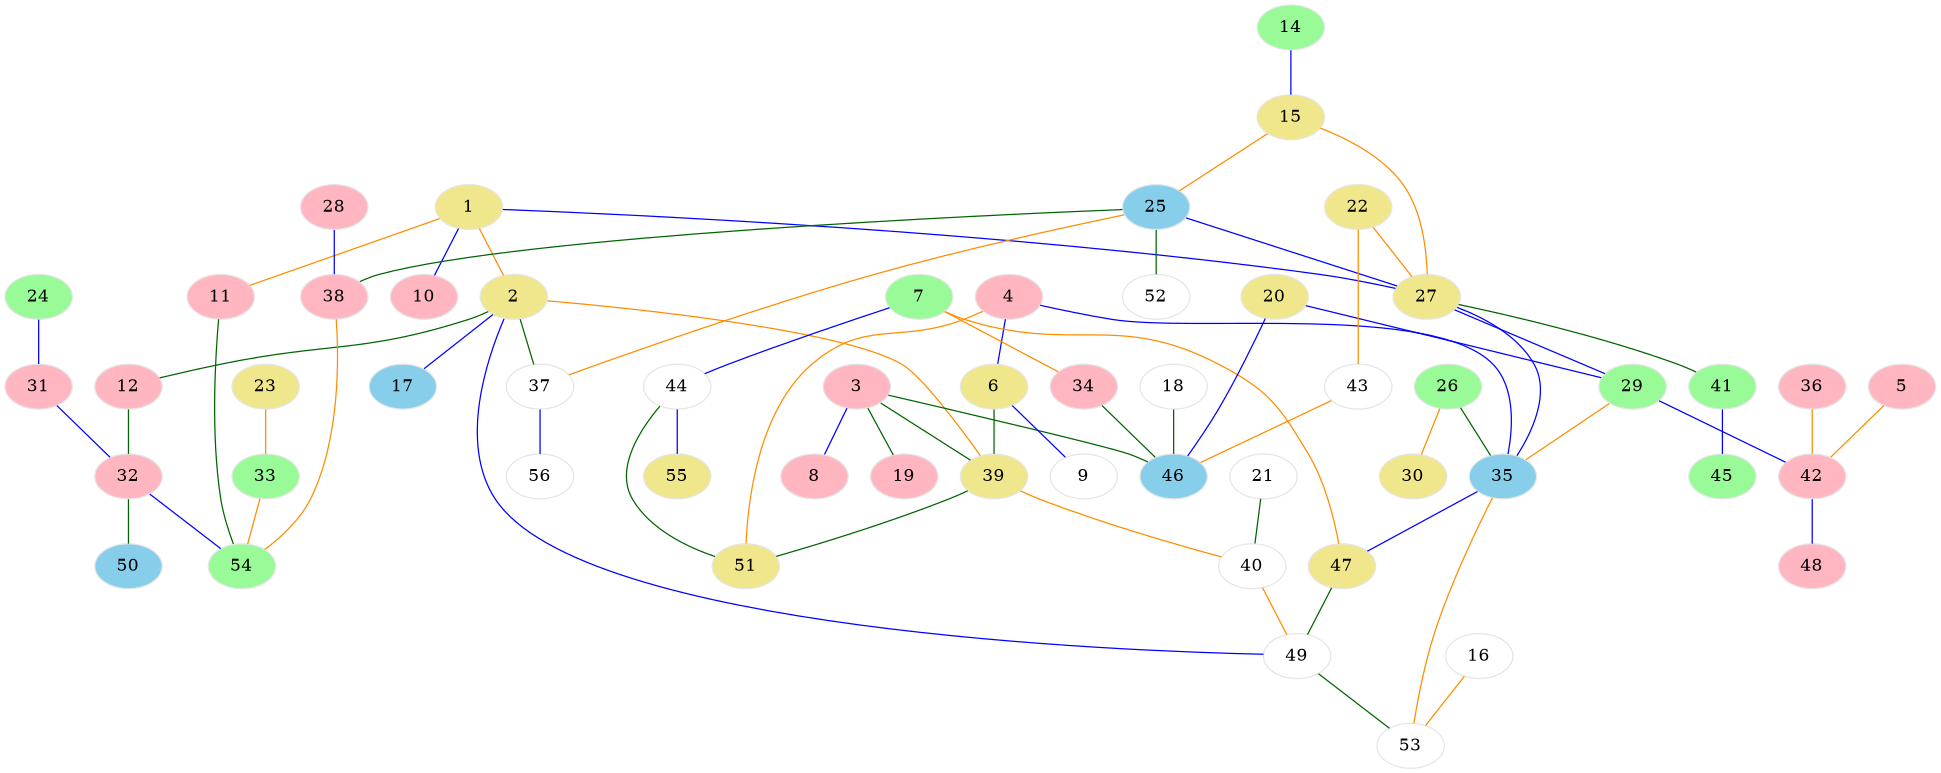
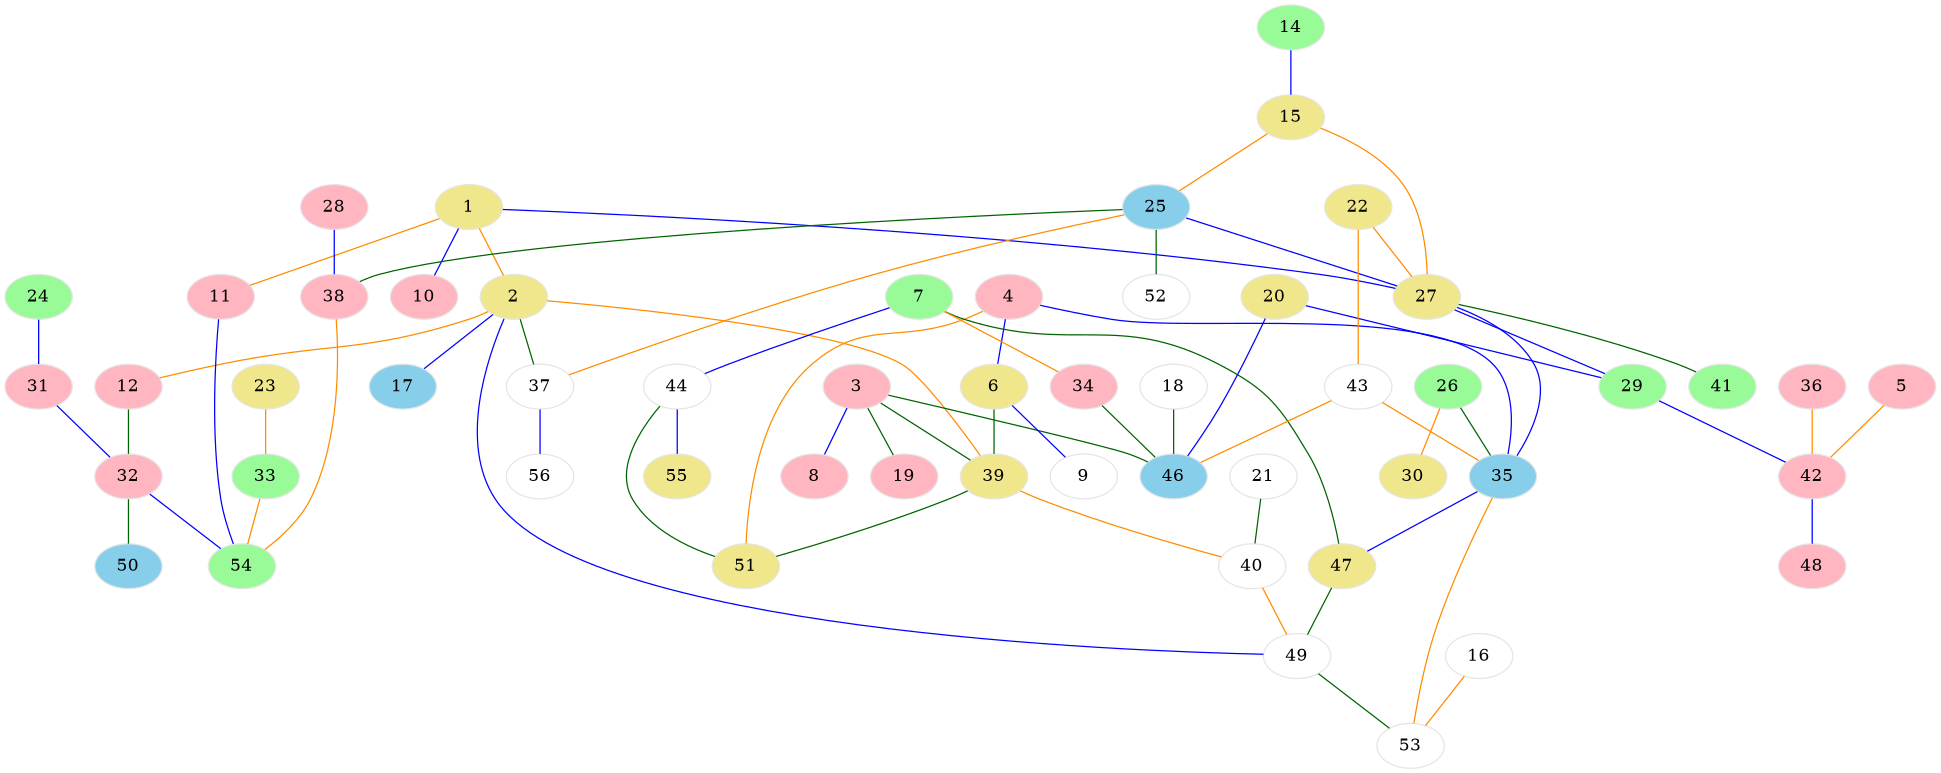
(325, 348) -> (325, 348)
(1193, 353) -> (1193, 353)
(1568, 432) -> (1423, 427)
(215, 433) -> (215, 433)
(1722, 476) -> none
